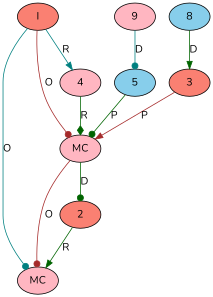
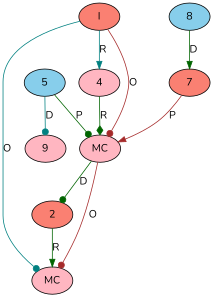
(135, 47) -> (45, 113)
(190, 83) -> (190, 83)
